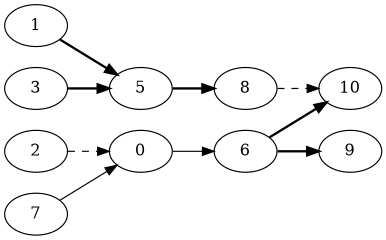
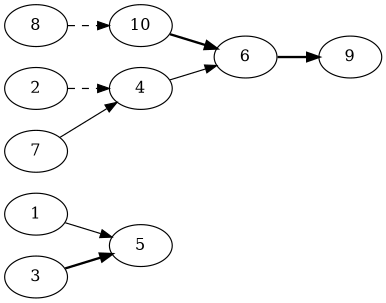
(83, 54) -> (83, 228)
(188, 88) -> none
(293, 123) -> (188, 40)
(141, 151) -> (141, 88)
